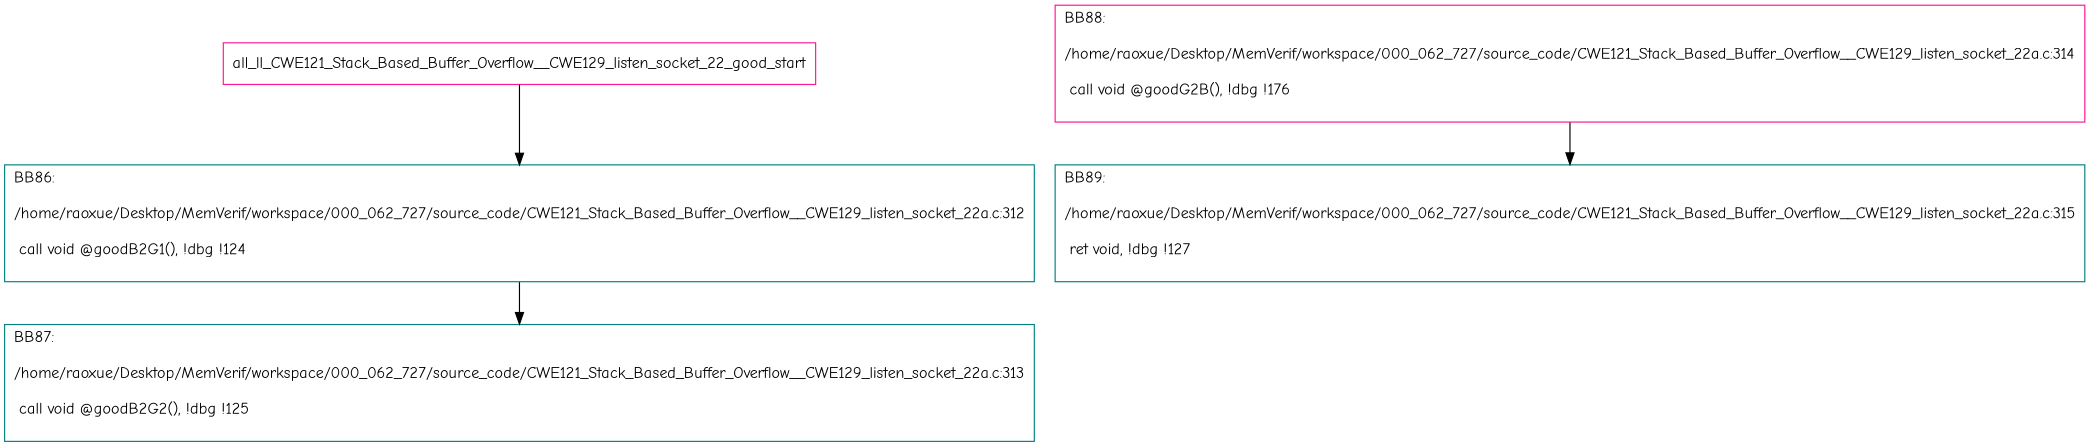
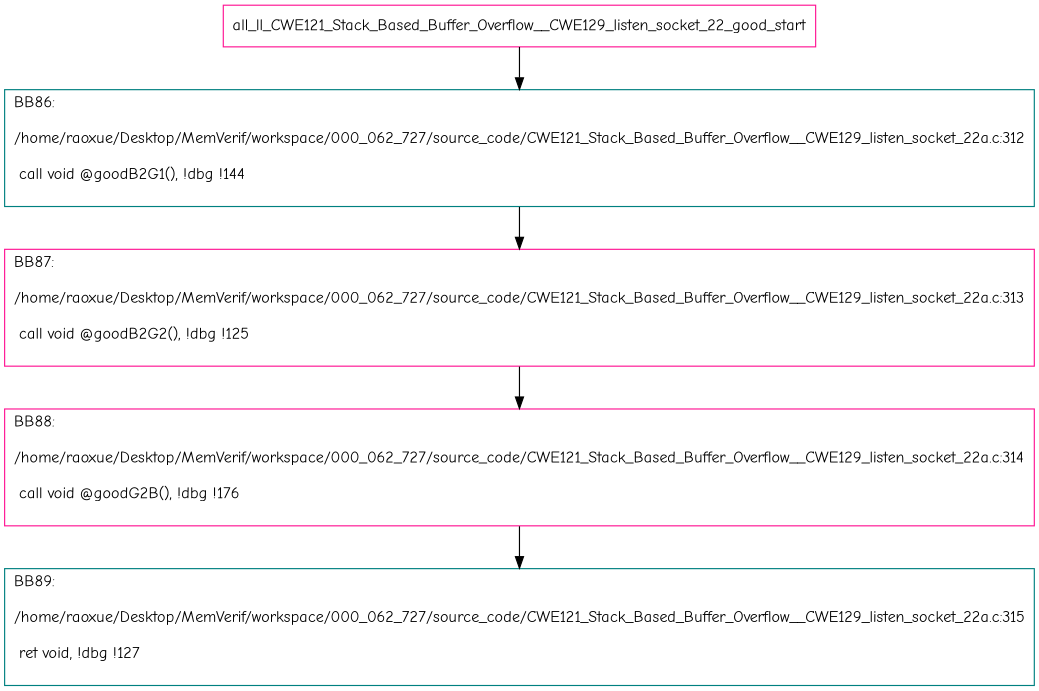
(130, 249) -> (130, 174)
none -> (519, 382)
(519, 383) -> (519, 308)
